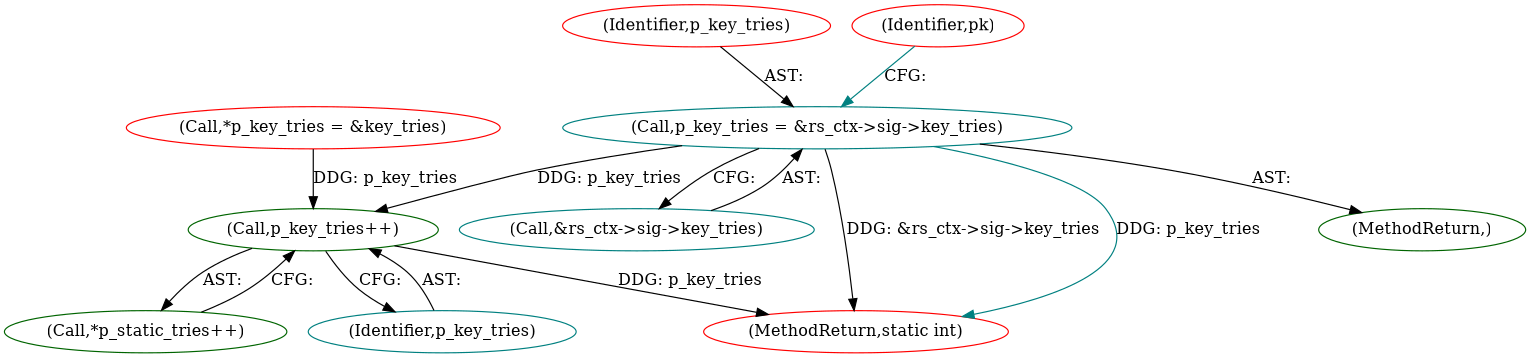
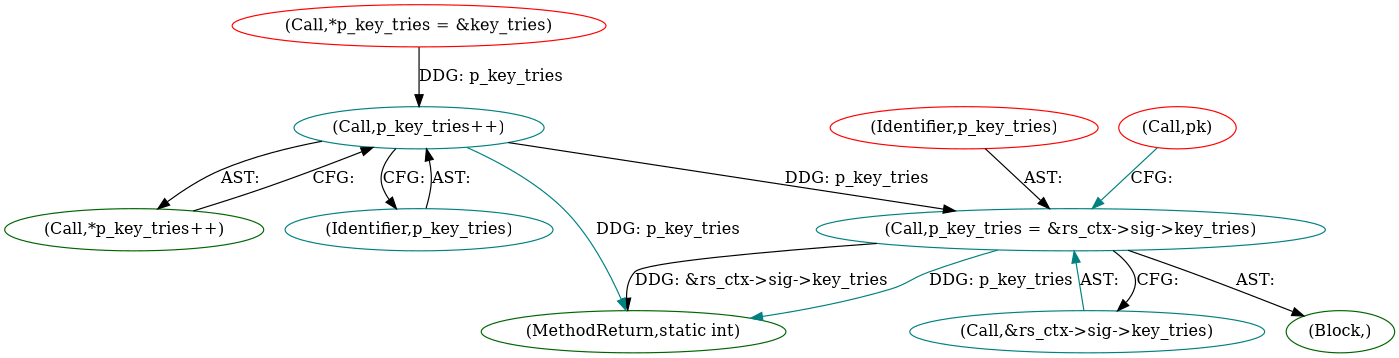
(938, 26) -> (1177, 128)
(533, 171) -> (726, 176)
(757, 190) -> (1080, 287)
(313, 230) -> (419, 128)
(1422, 230) -> (1340, 332)
(576, 279) -> (561, 206)
(146, 332) -> (134, 230)
(856, 332) -> (634, 332)
